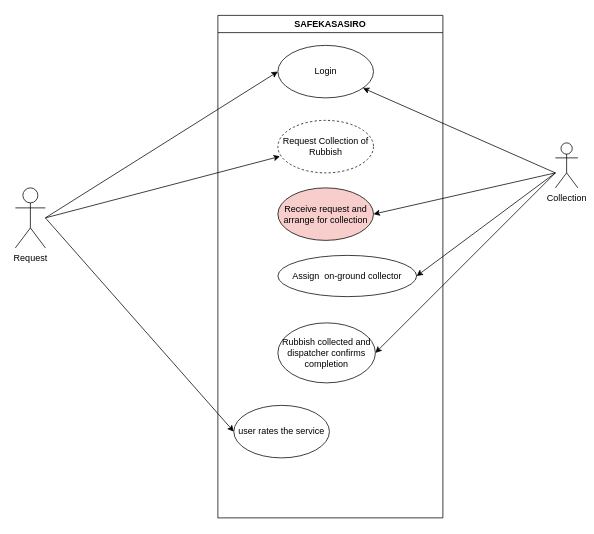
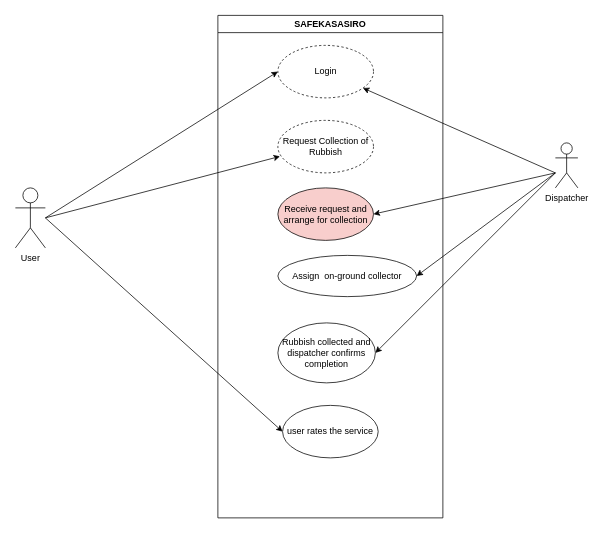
(326, 72) -> (326, 72)
(567, 199) -> (567, 199)
(31, 259) -> (31, 259)
(282, 432) -> (330, 432)
